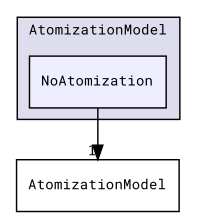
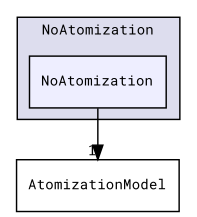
(99, 31) -> (99, 31)
